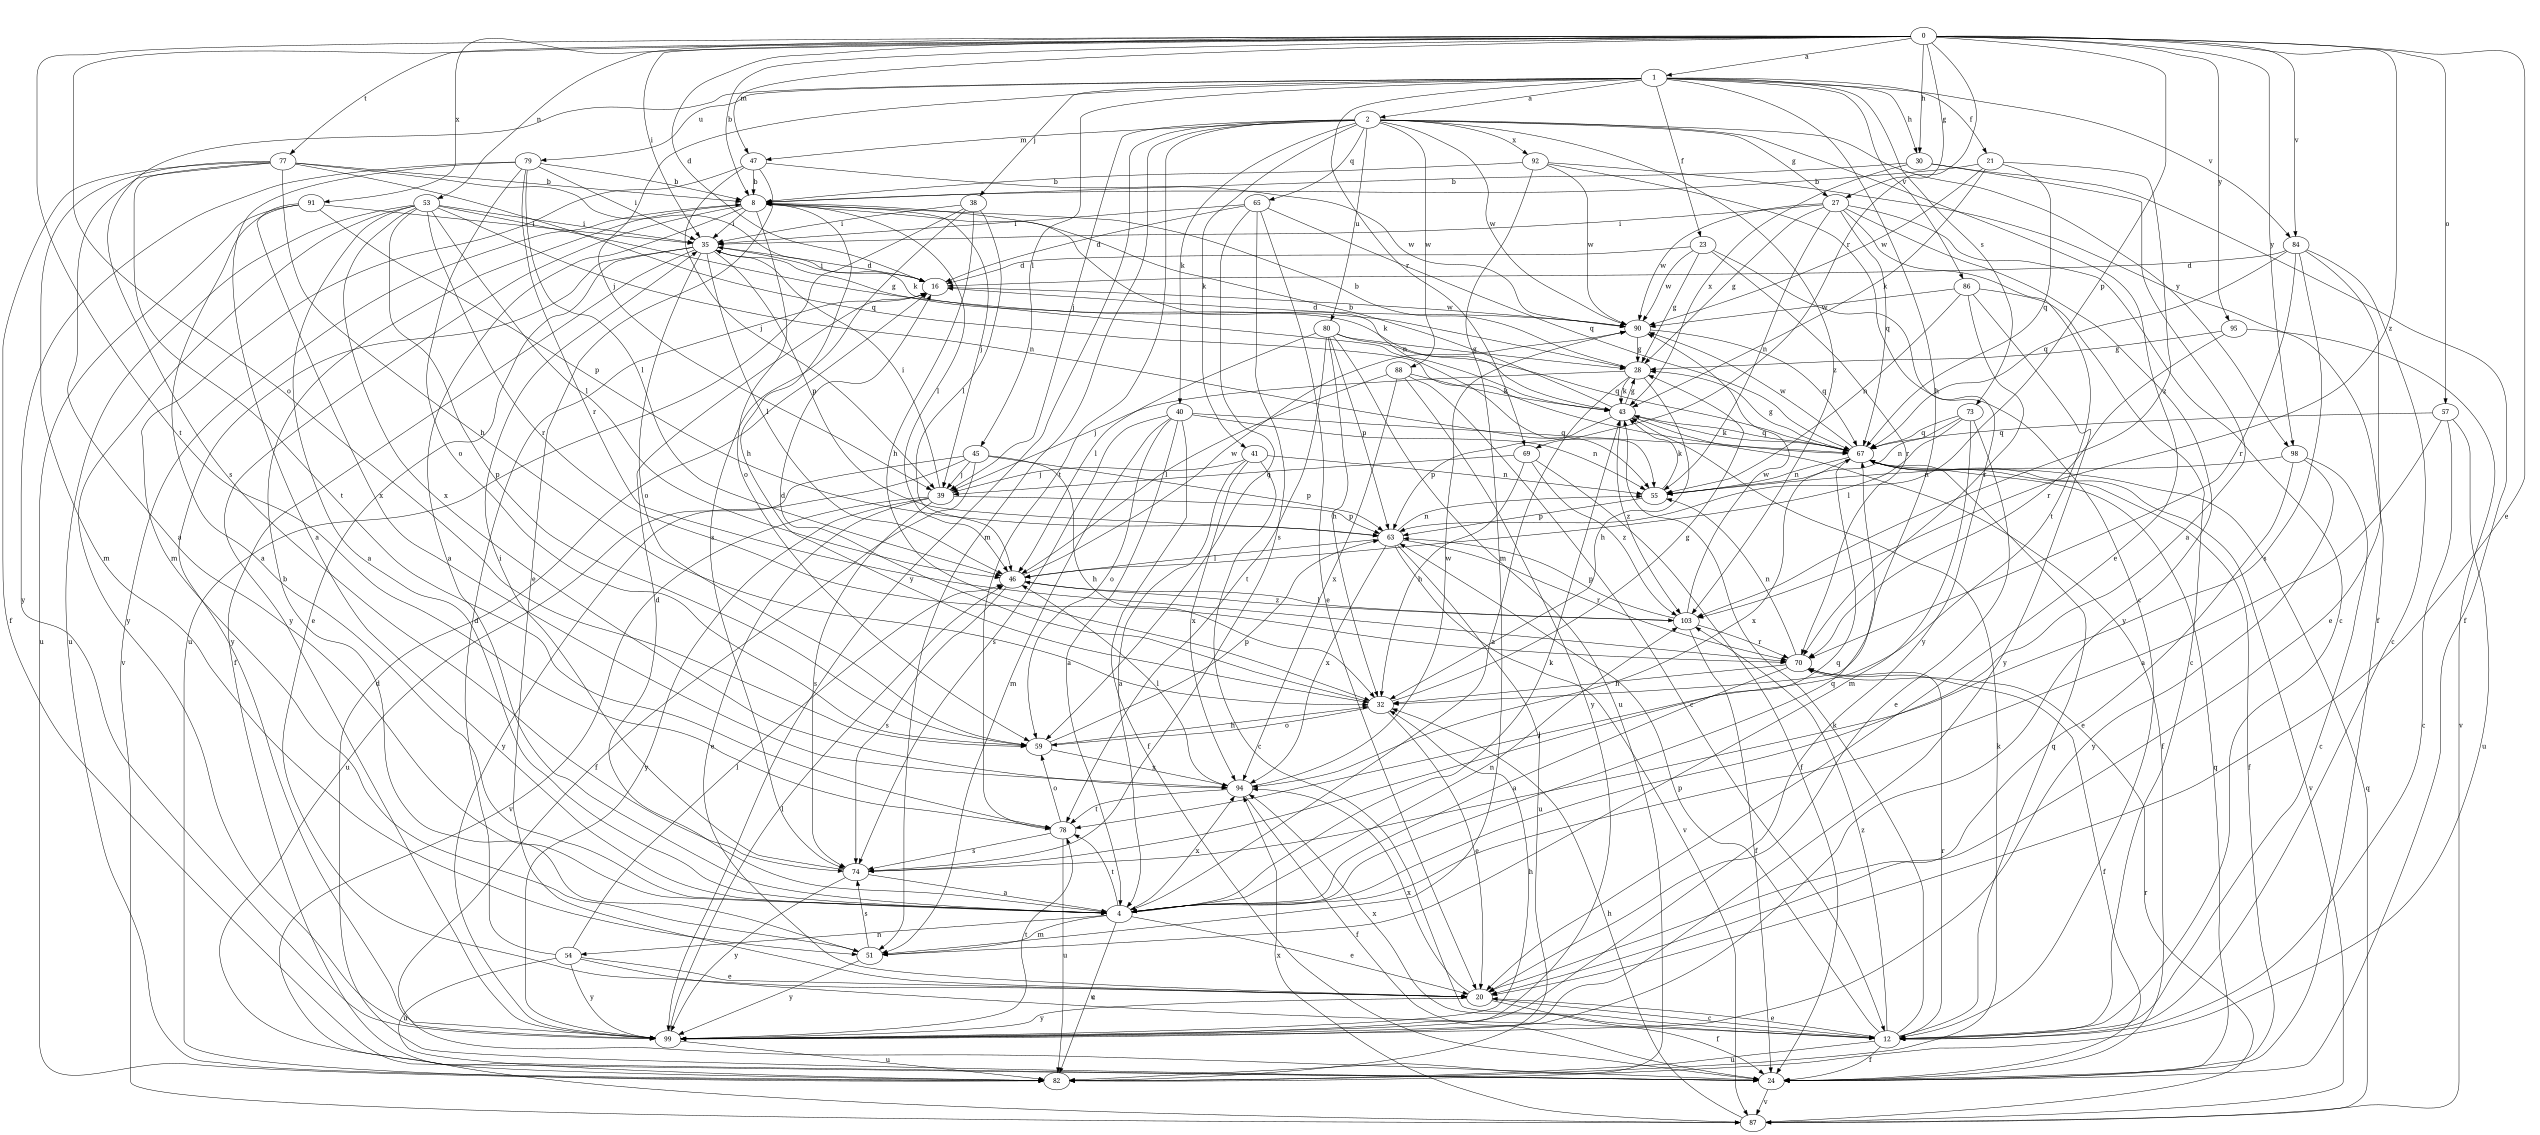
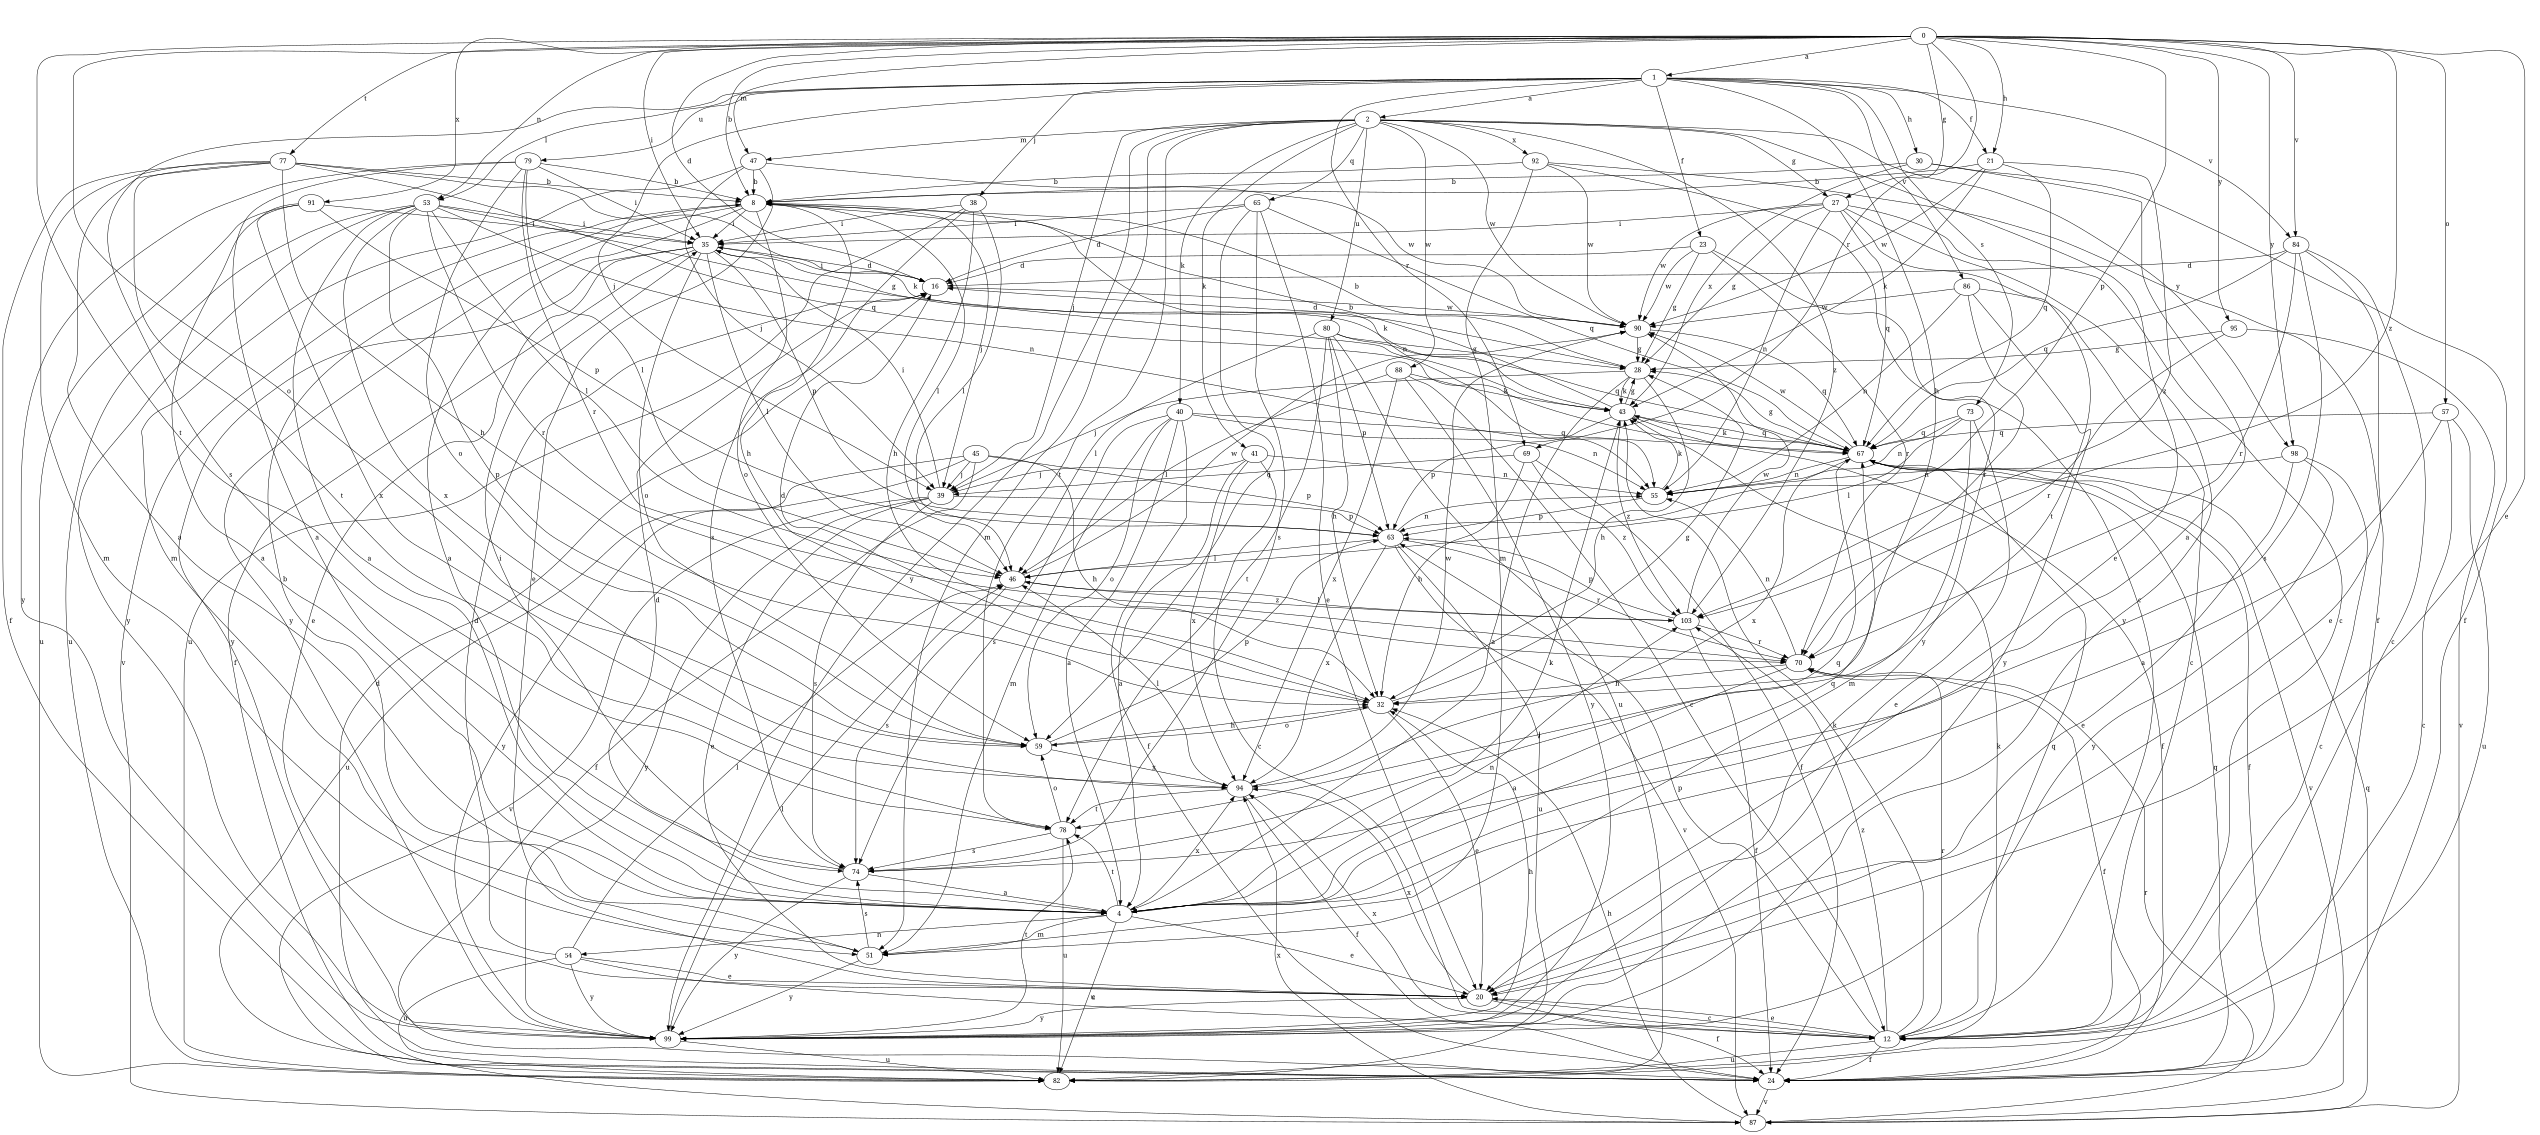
(1922, 96) -> (1999, 72)
(1181, 99) -> (726, 101)
